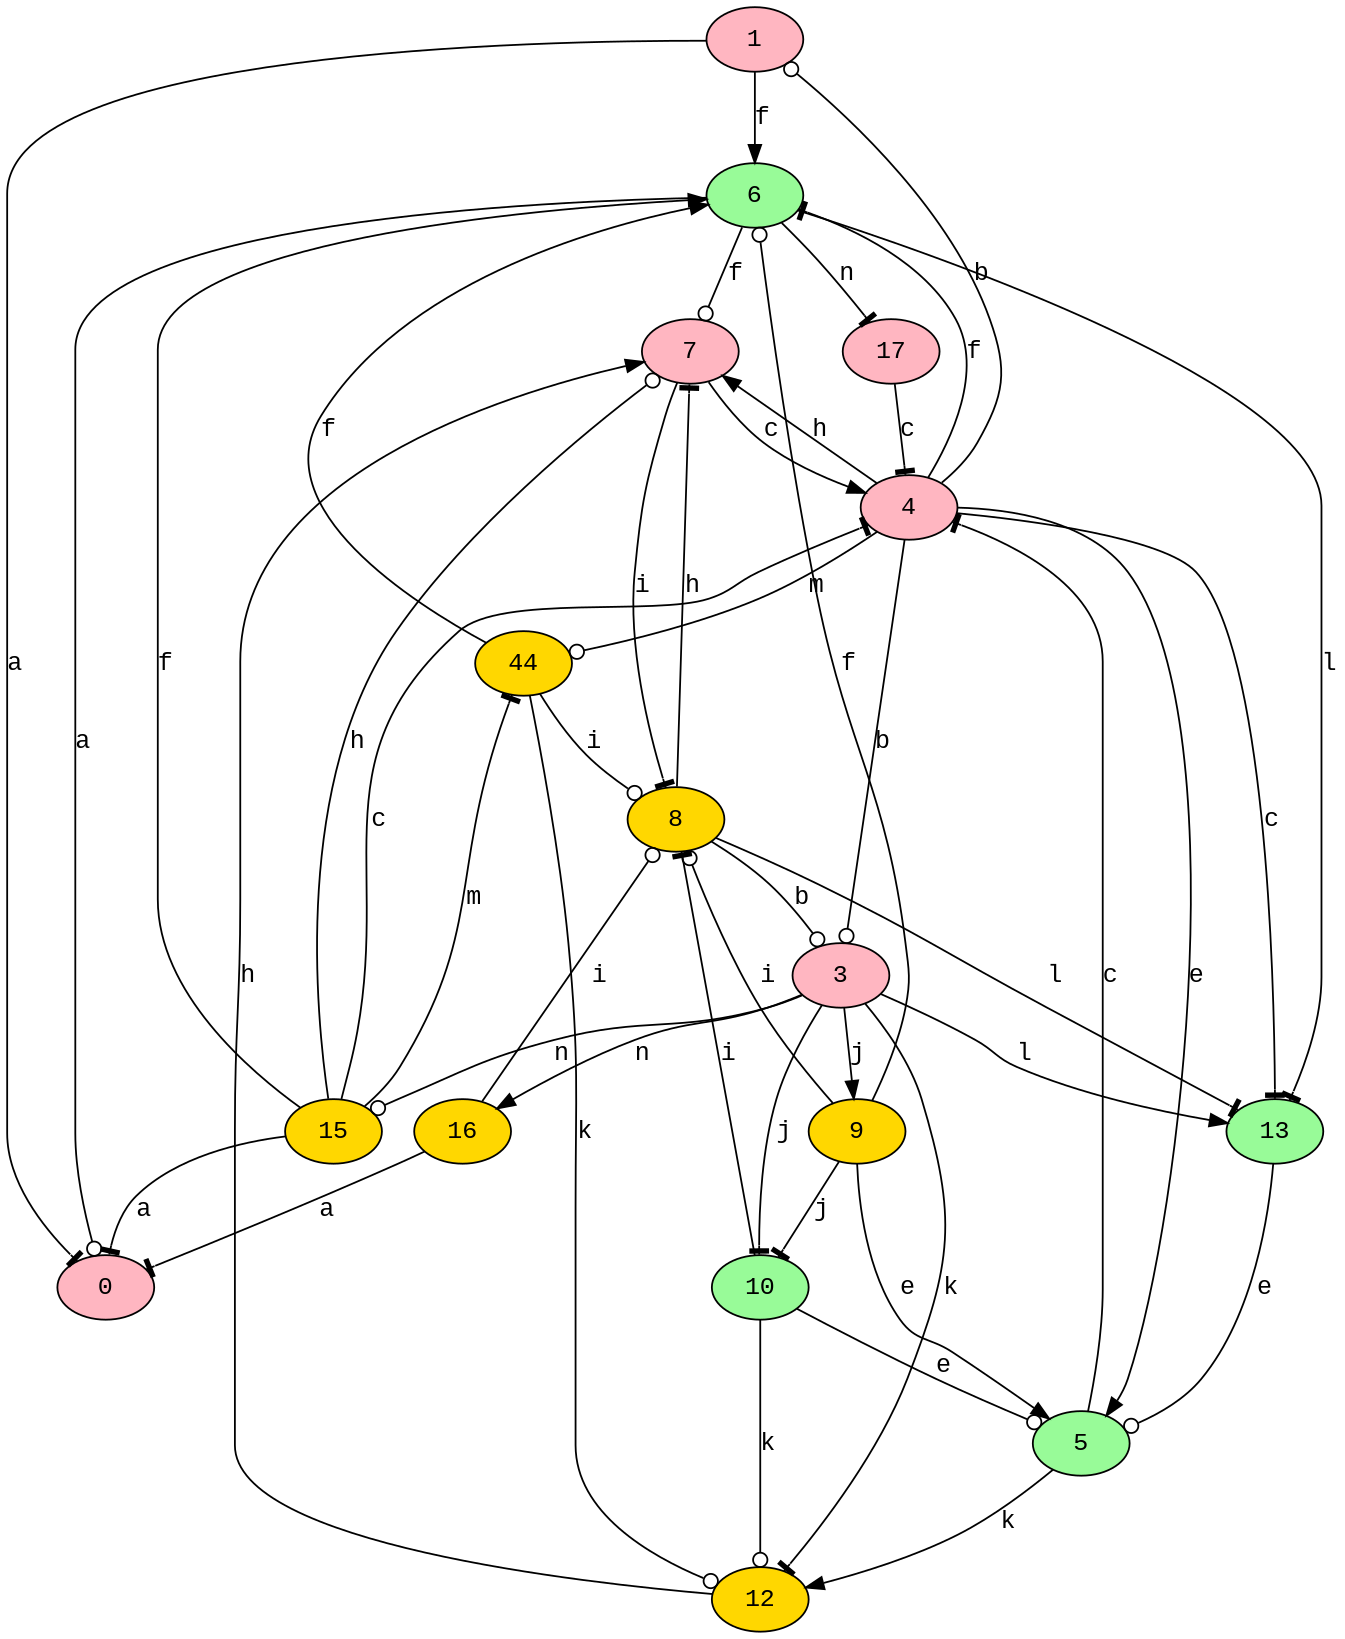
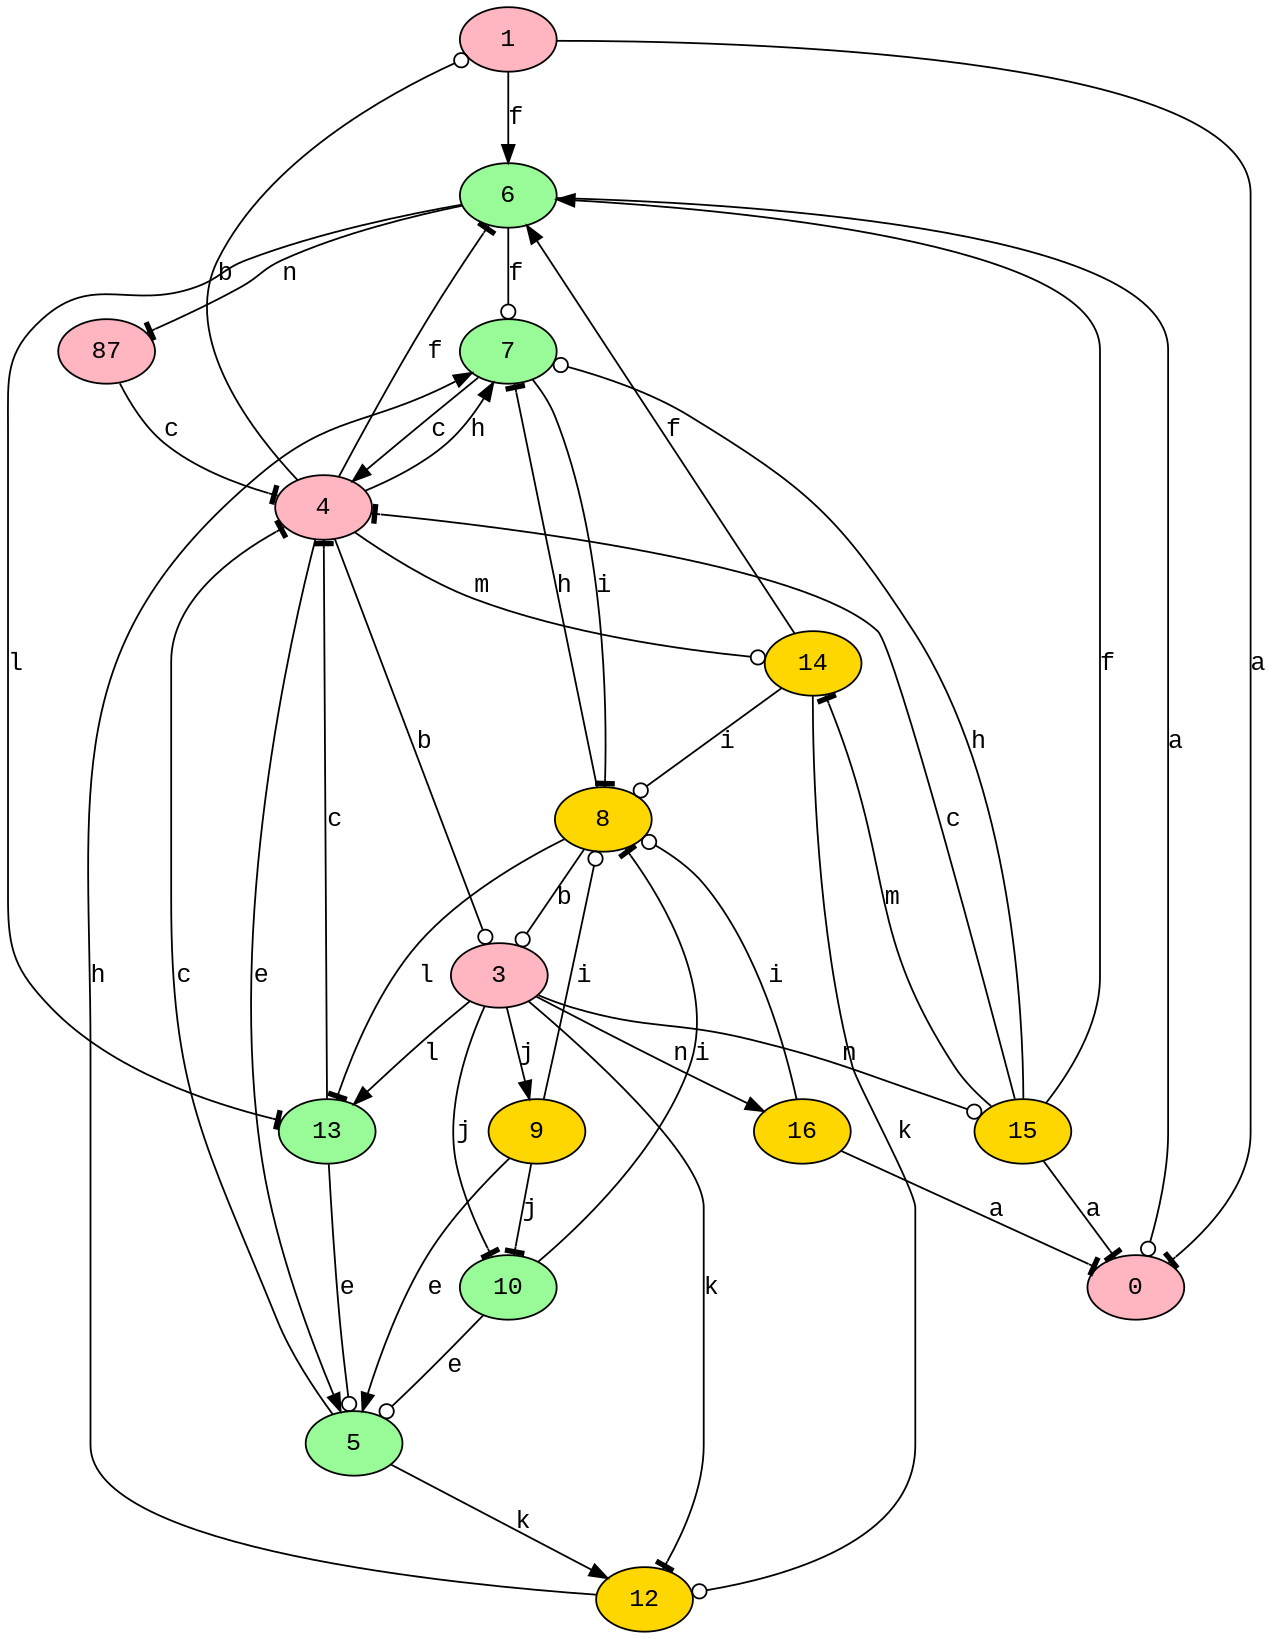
(690, 351) -> (508, 351)
(891, 351) -> (107, 351)
(524, 663) -> (813, 663)
(836, 676) -> none
(1244, 702) -> (325, 824)
(760, 1436) -> none
